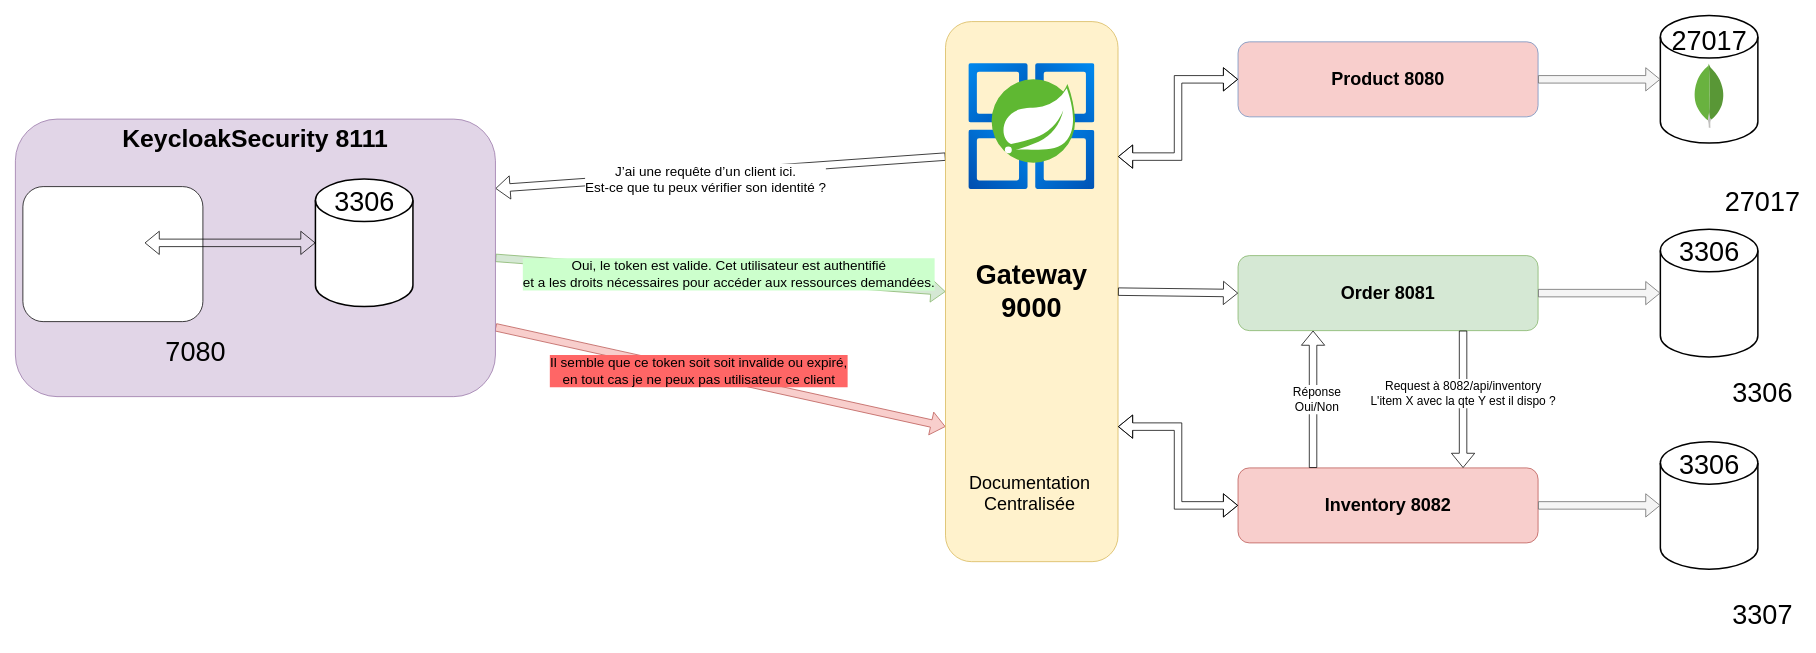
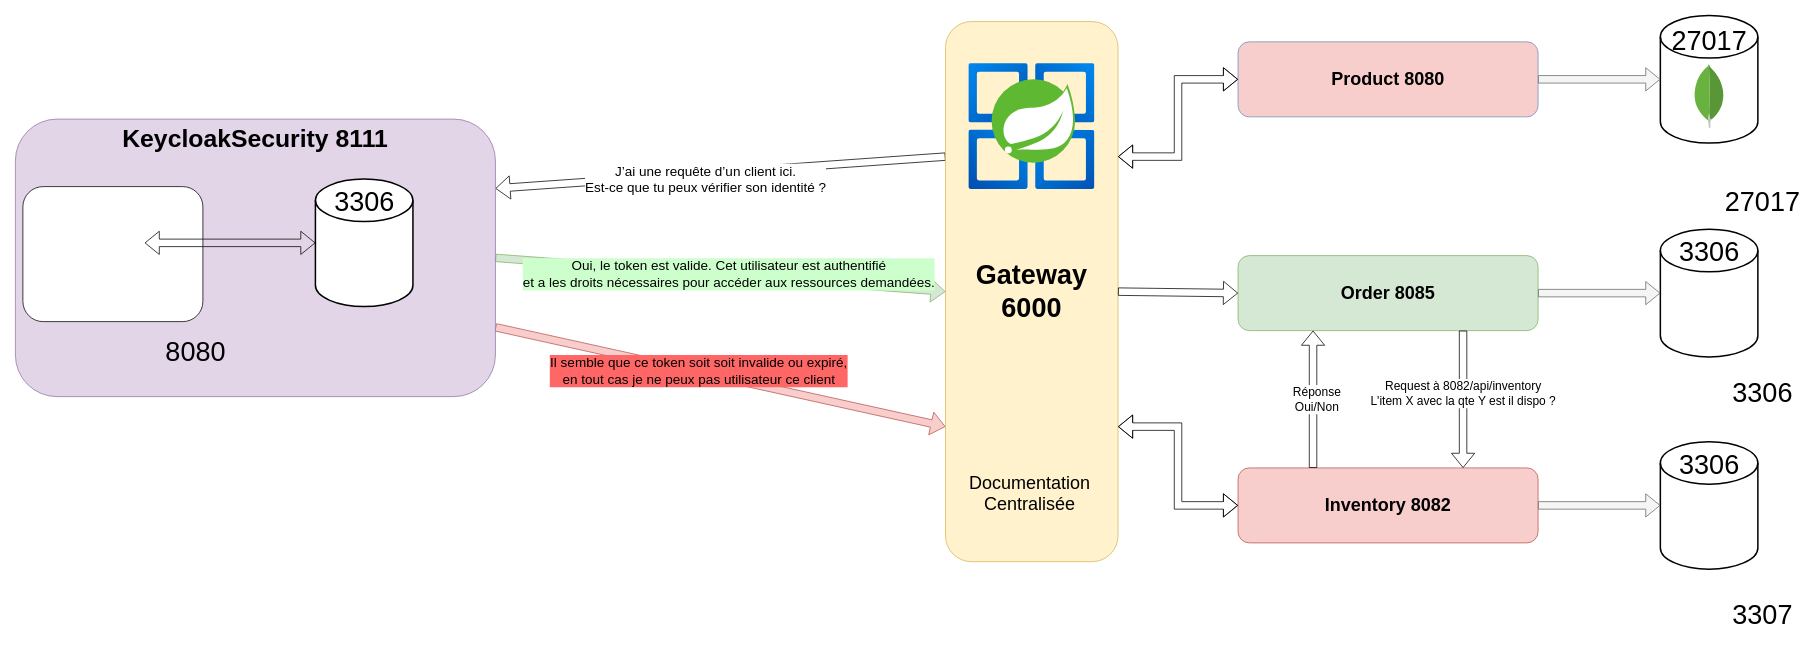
(1032, 291) -> (1032, 291)
(1388, 293) -> (1388, 293)
(196, 351) -> (196, 351)
